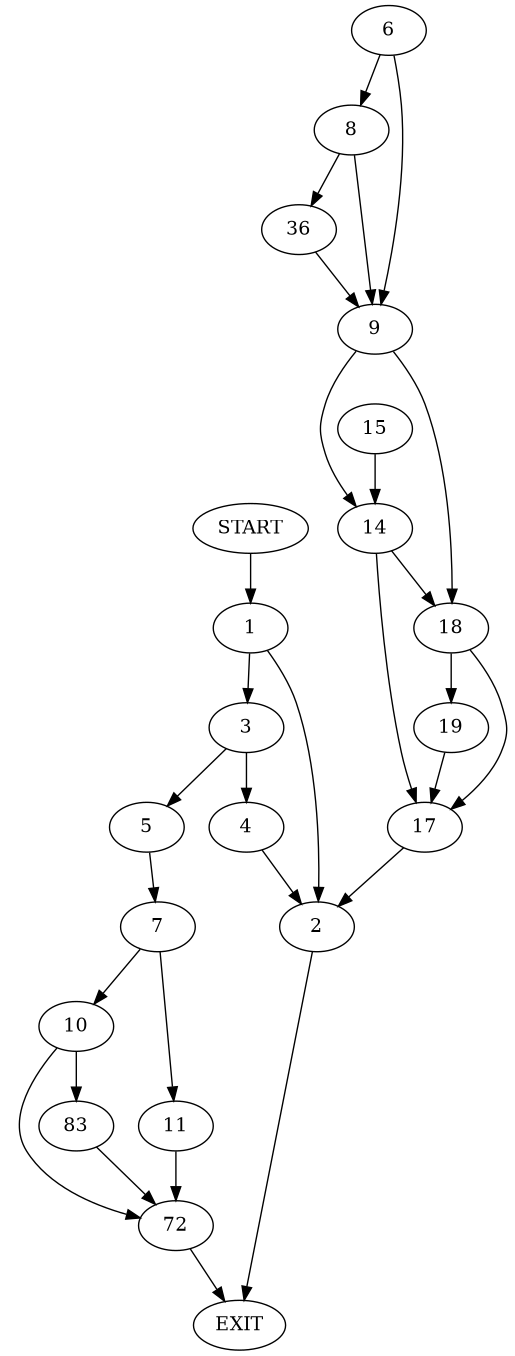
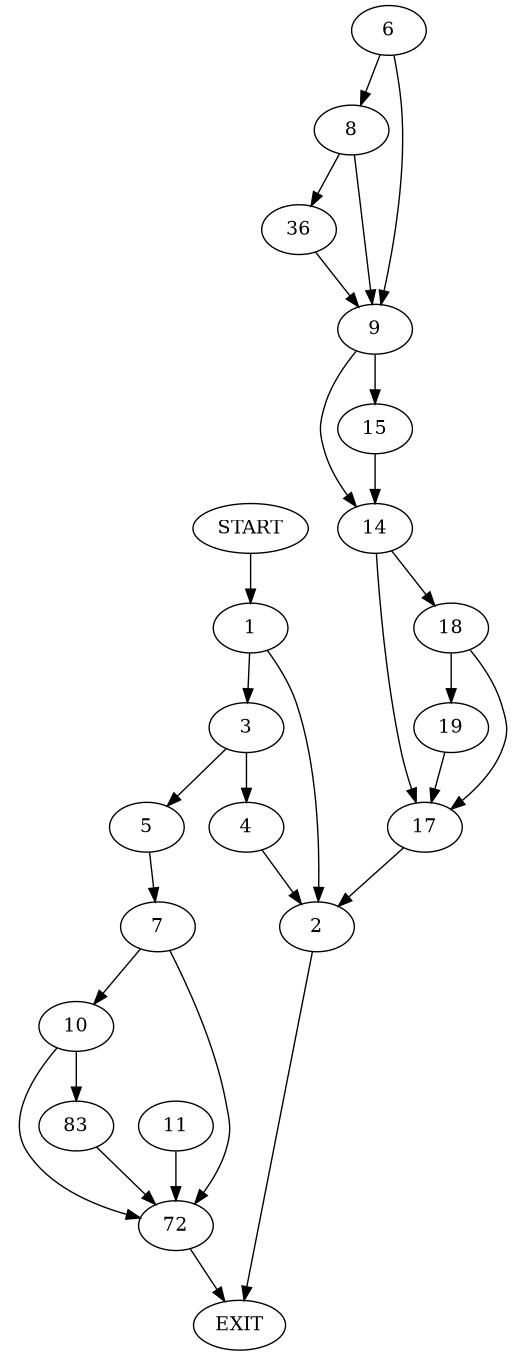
(441, 465) -> (375, 372)
(166, 1019) -> (218, 1070)
